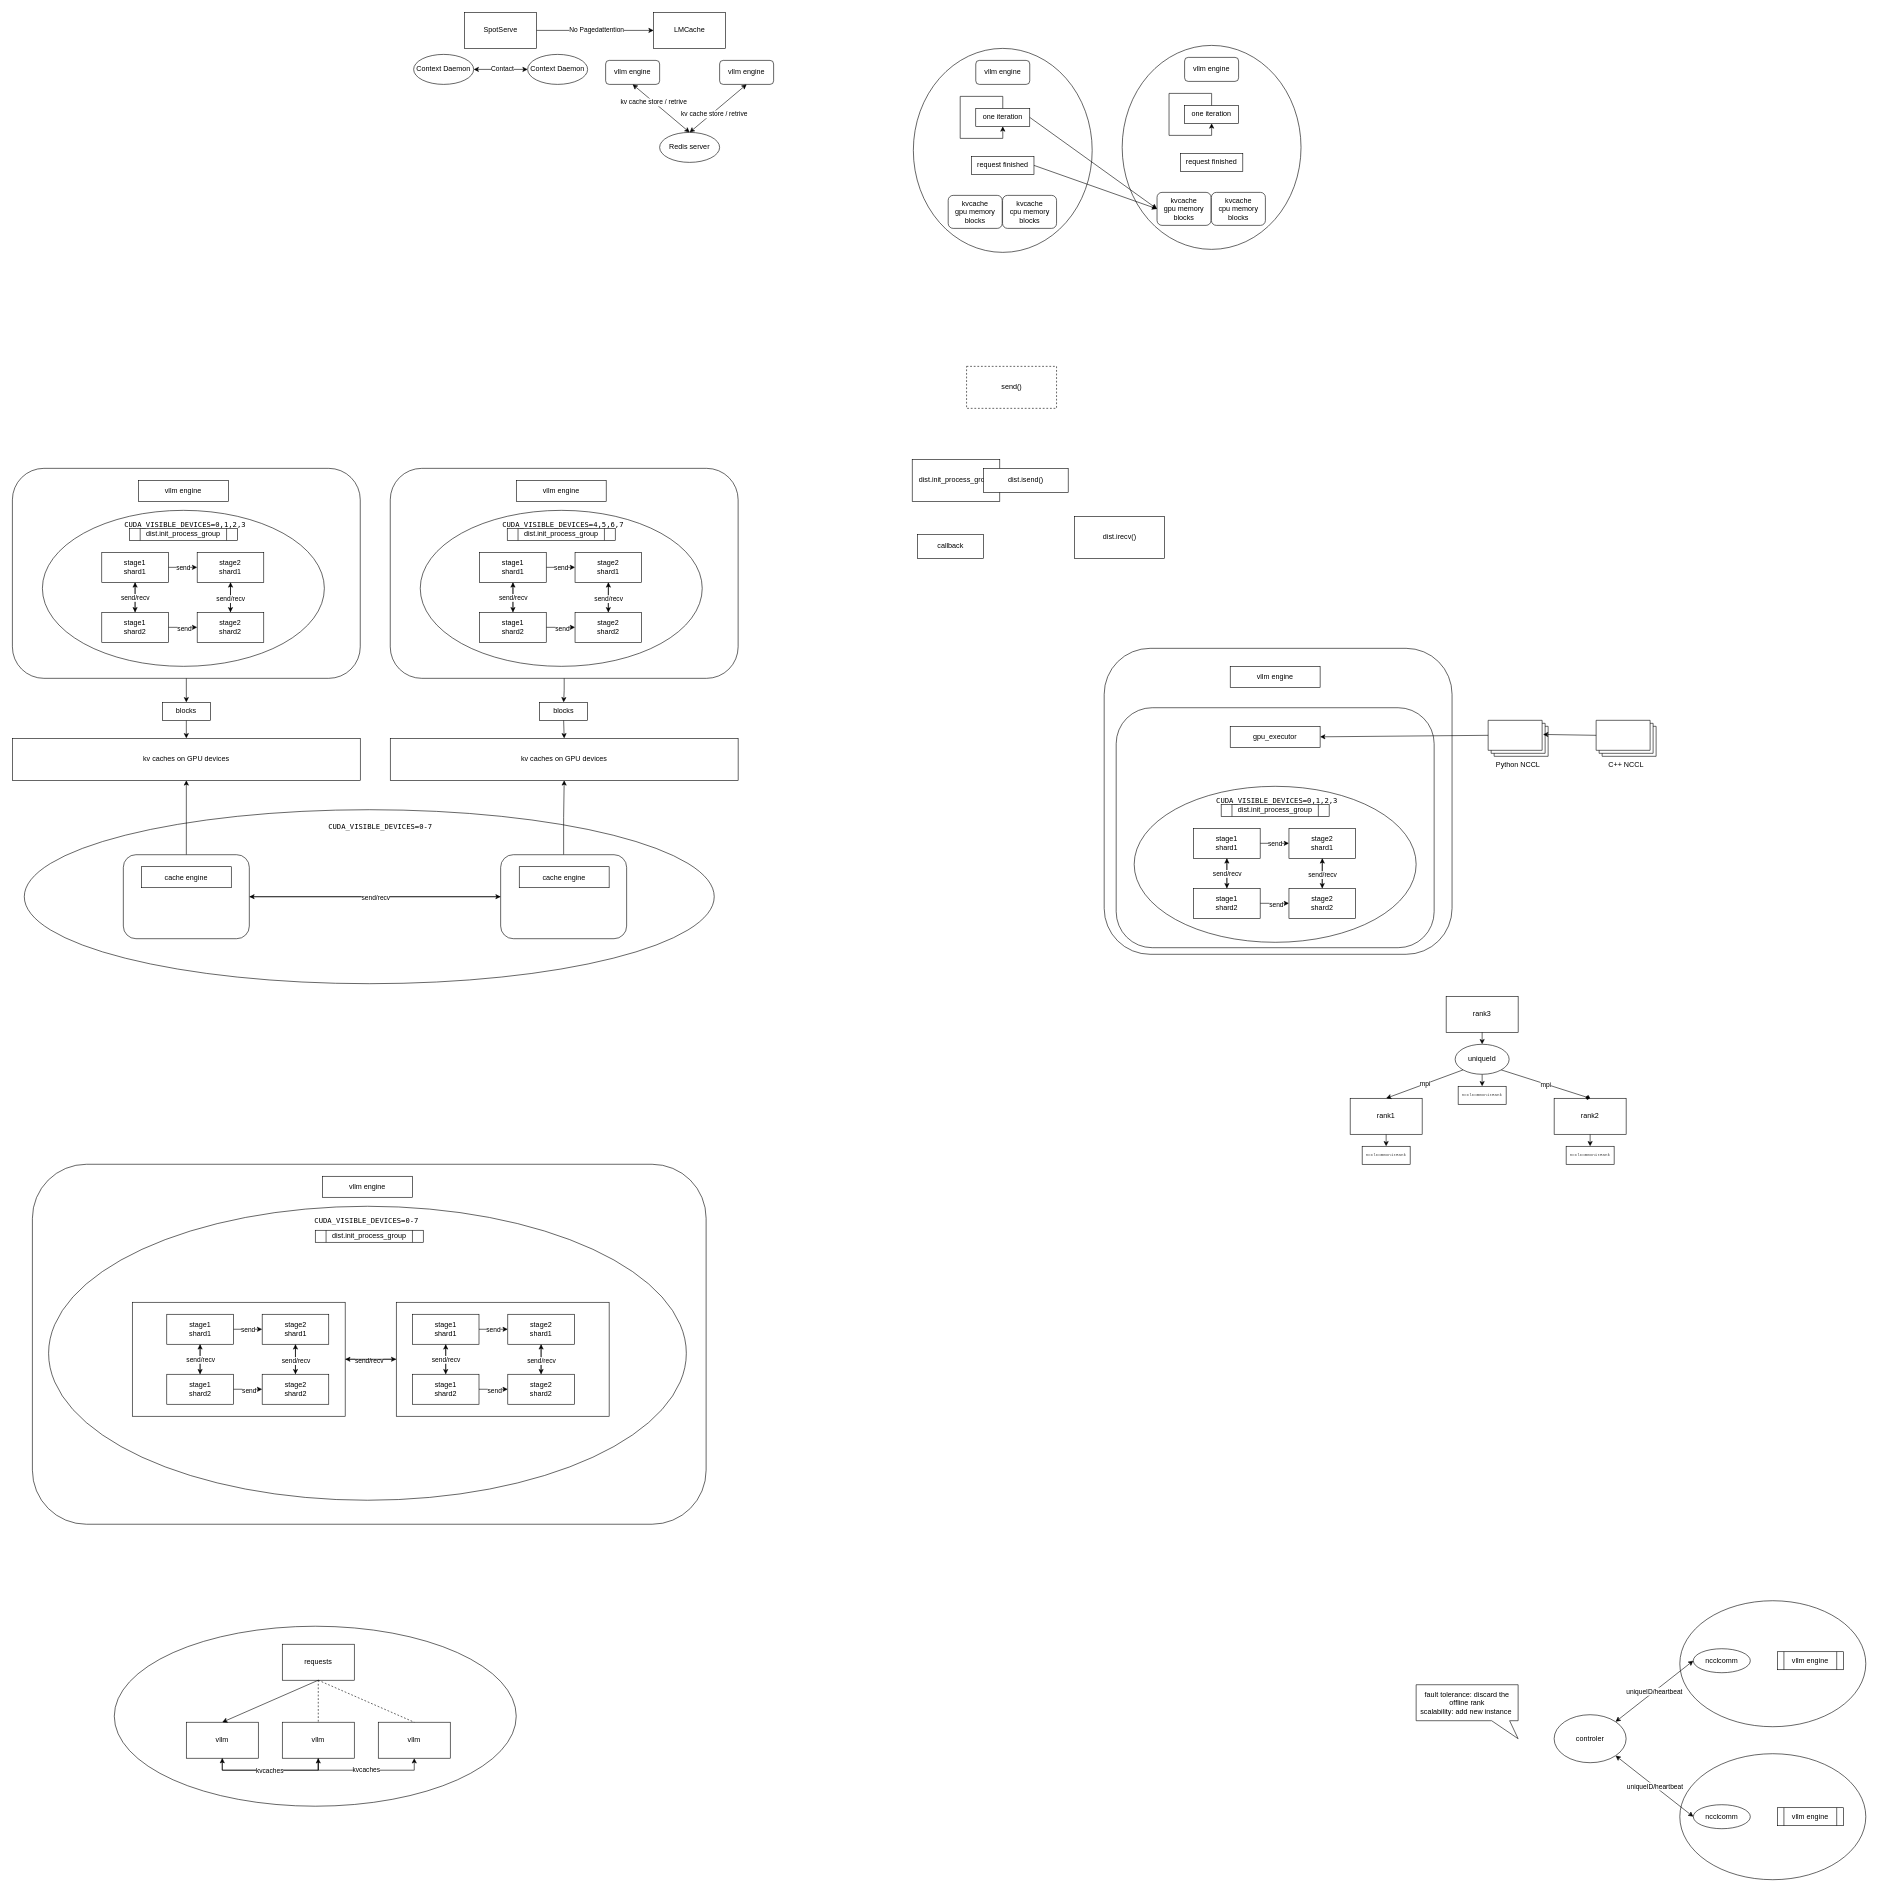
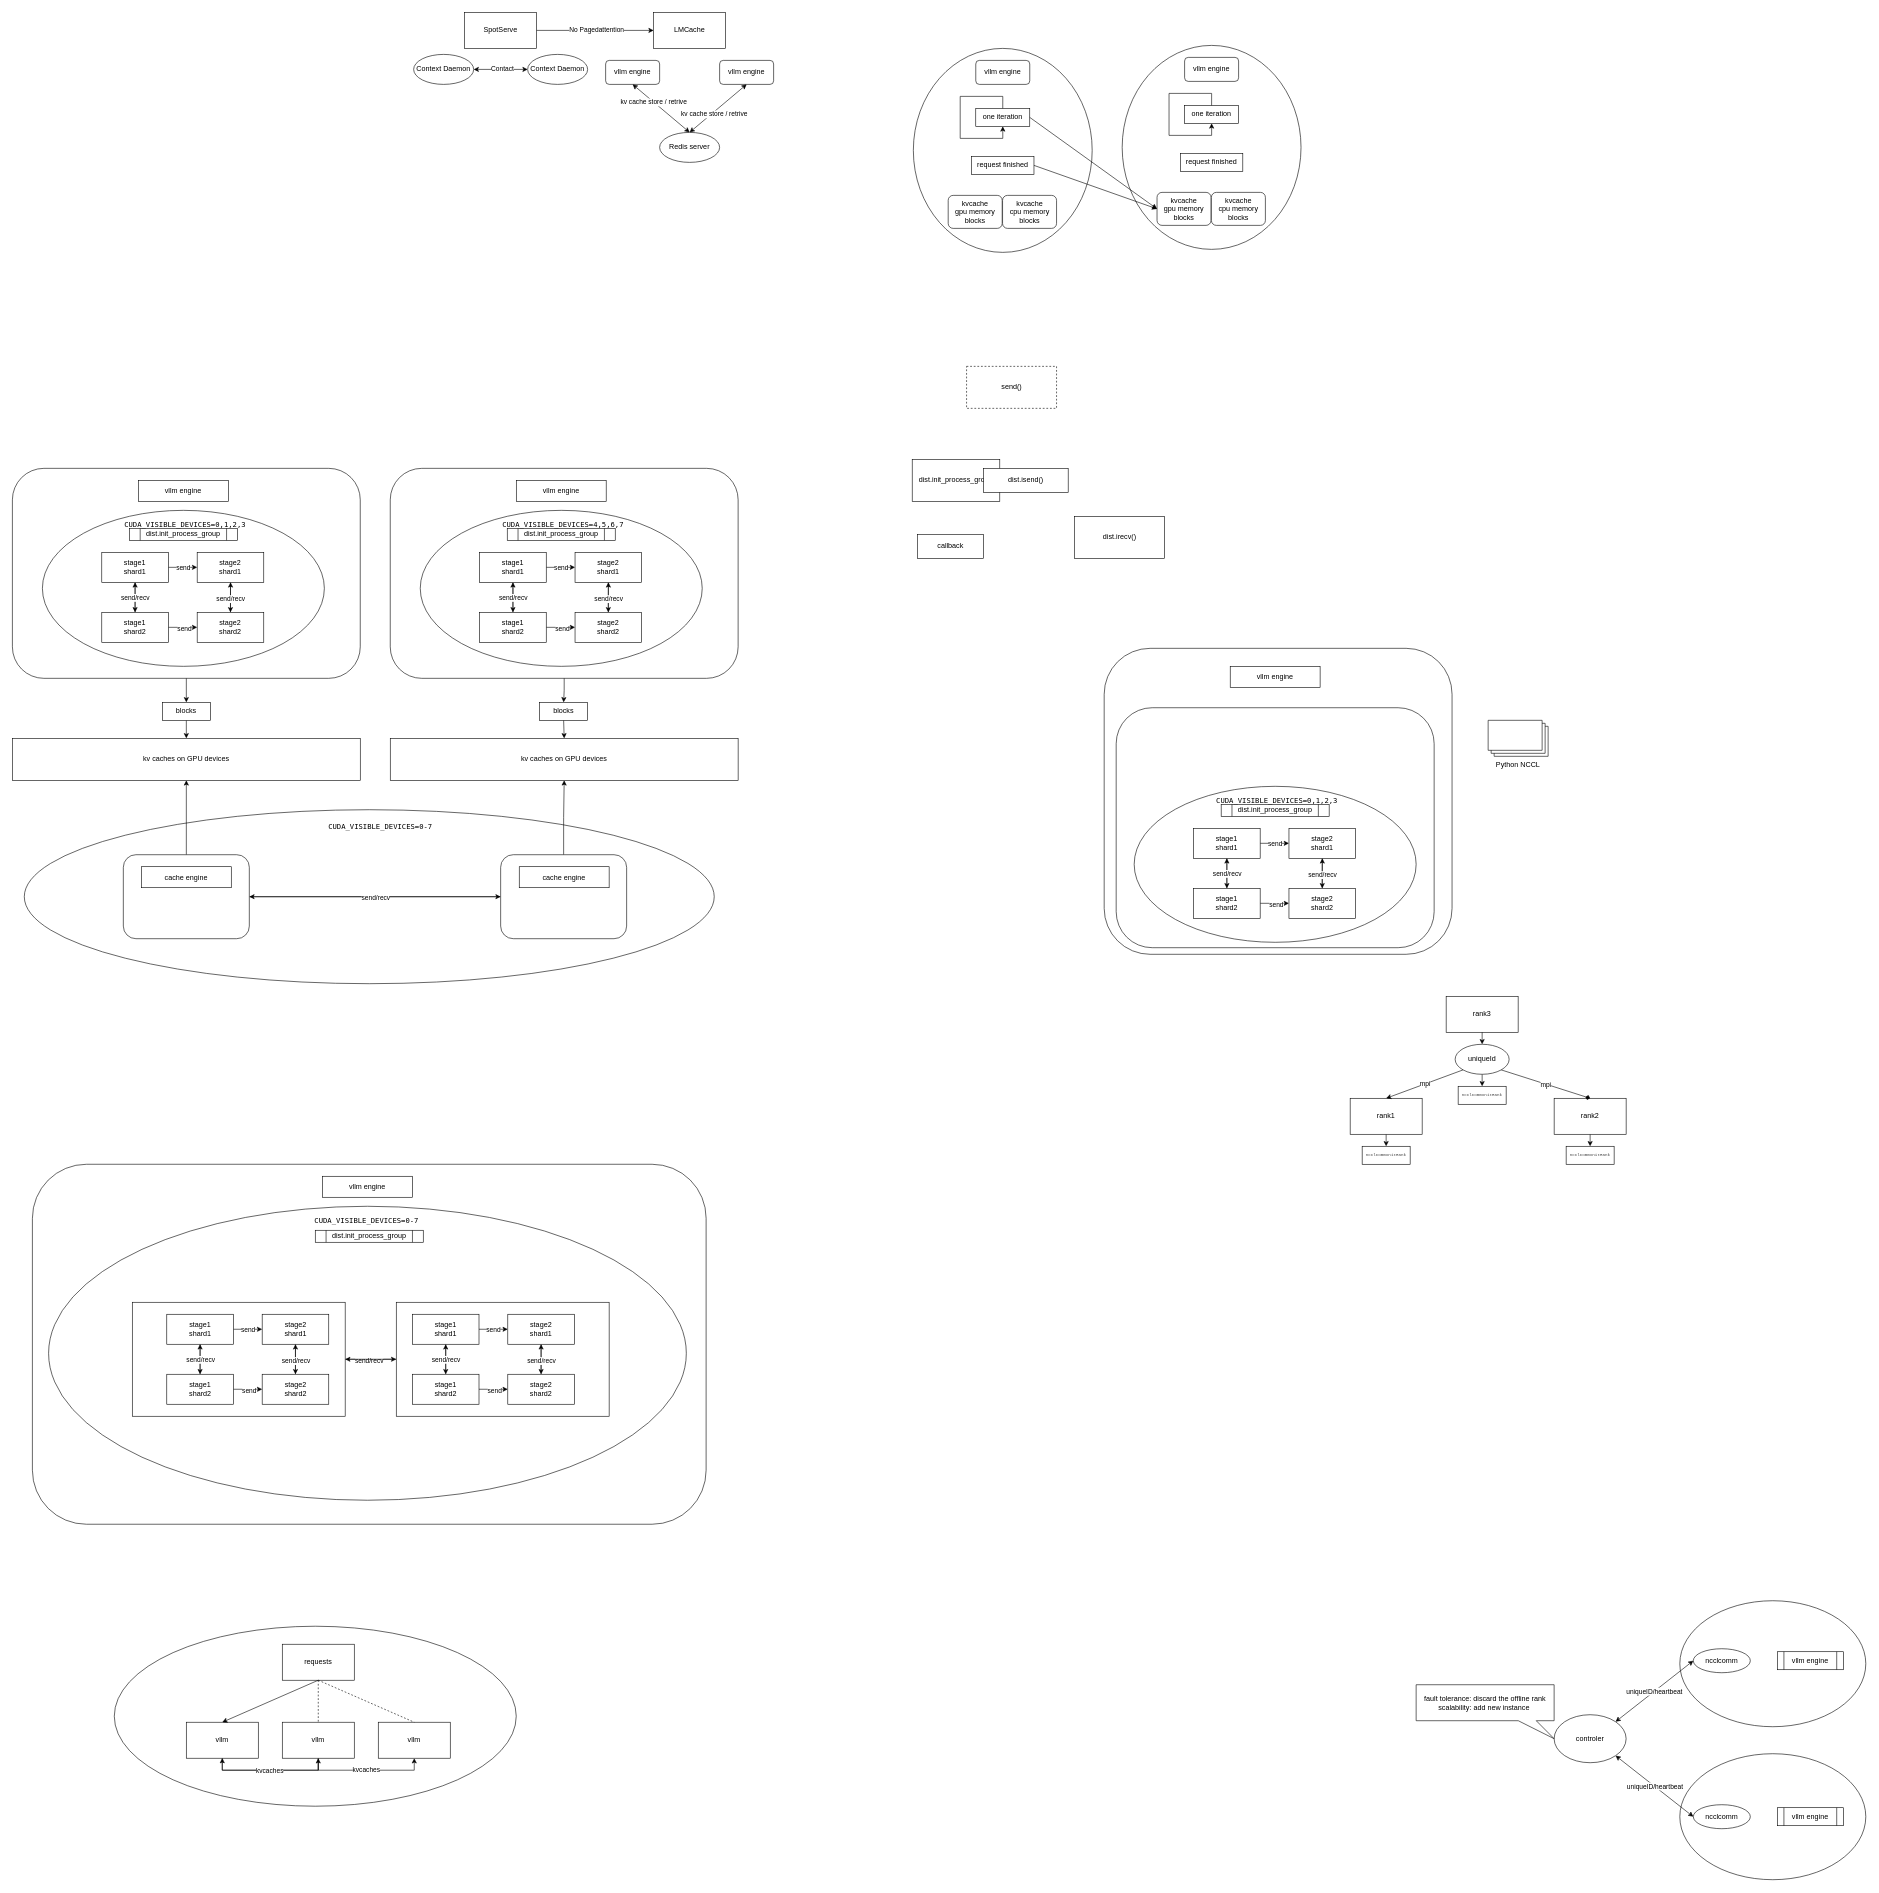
(1467, 735) -> none
(1553, 735) -> none
(1275, 737) -> none
(1626, 738) -> none
(1467, 1712) -> (1485, 1712)
